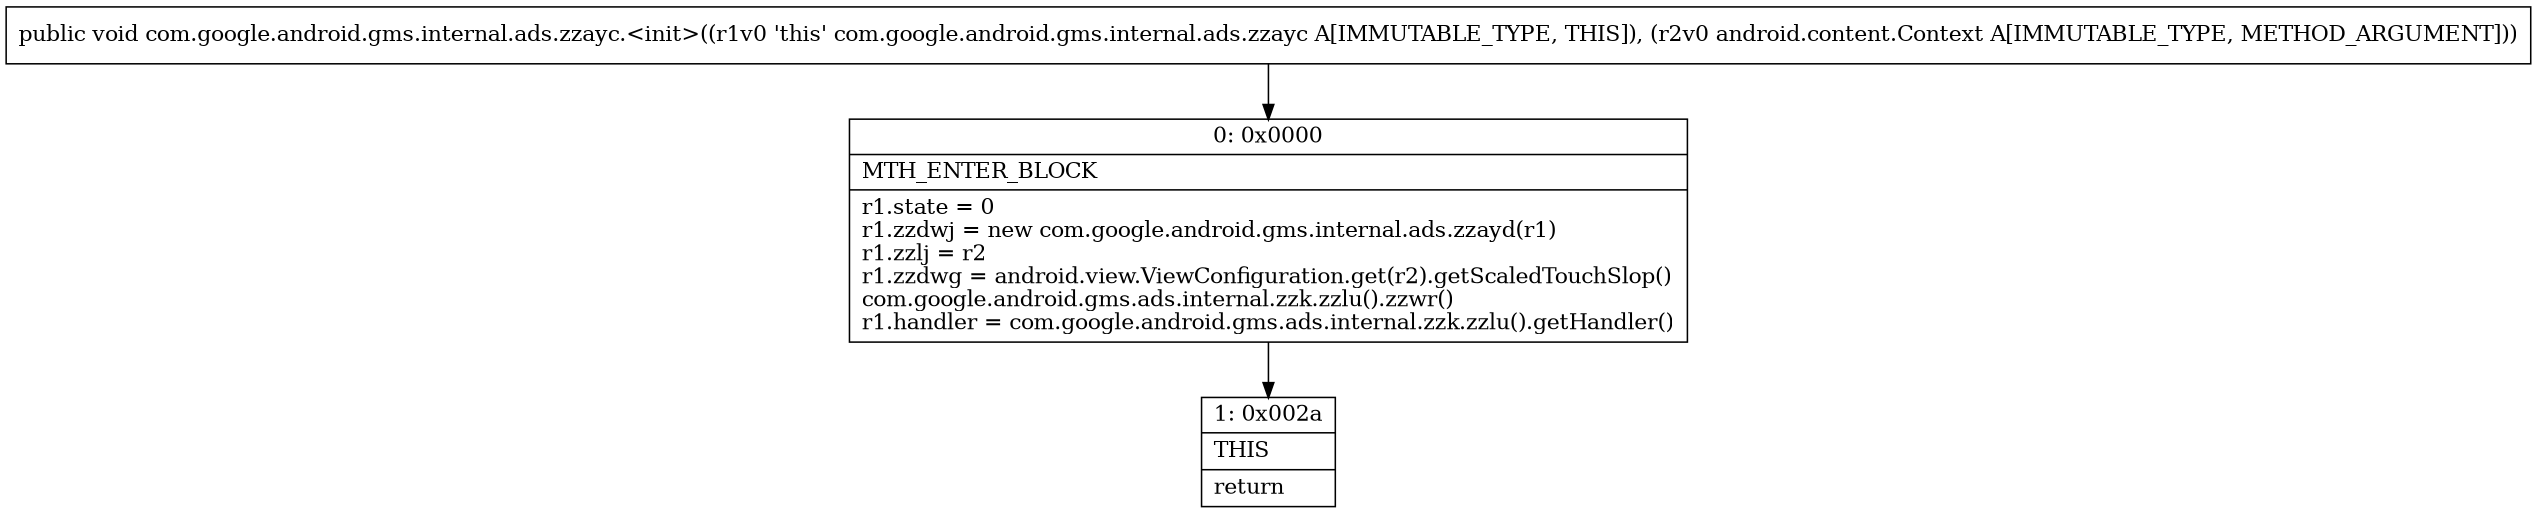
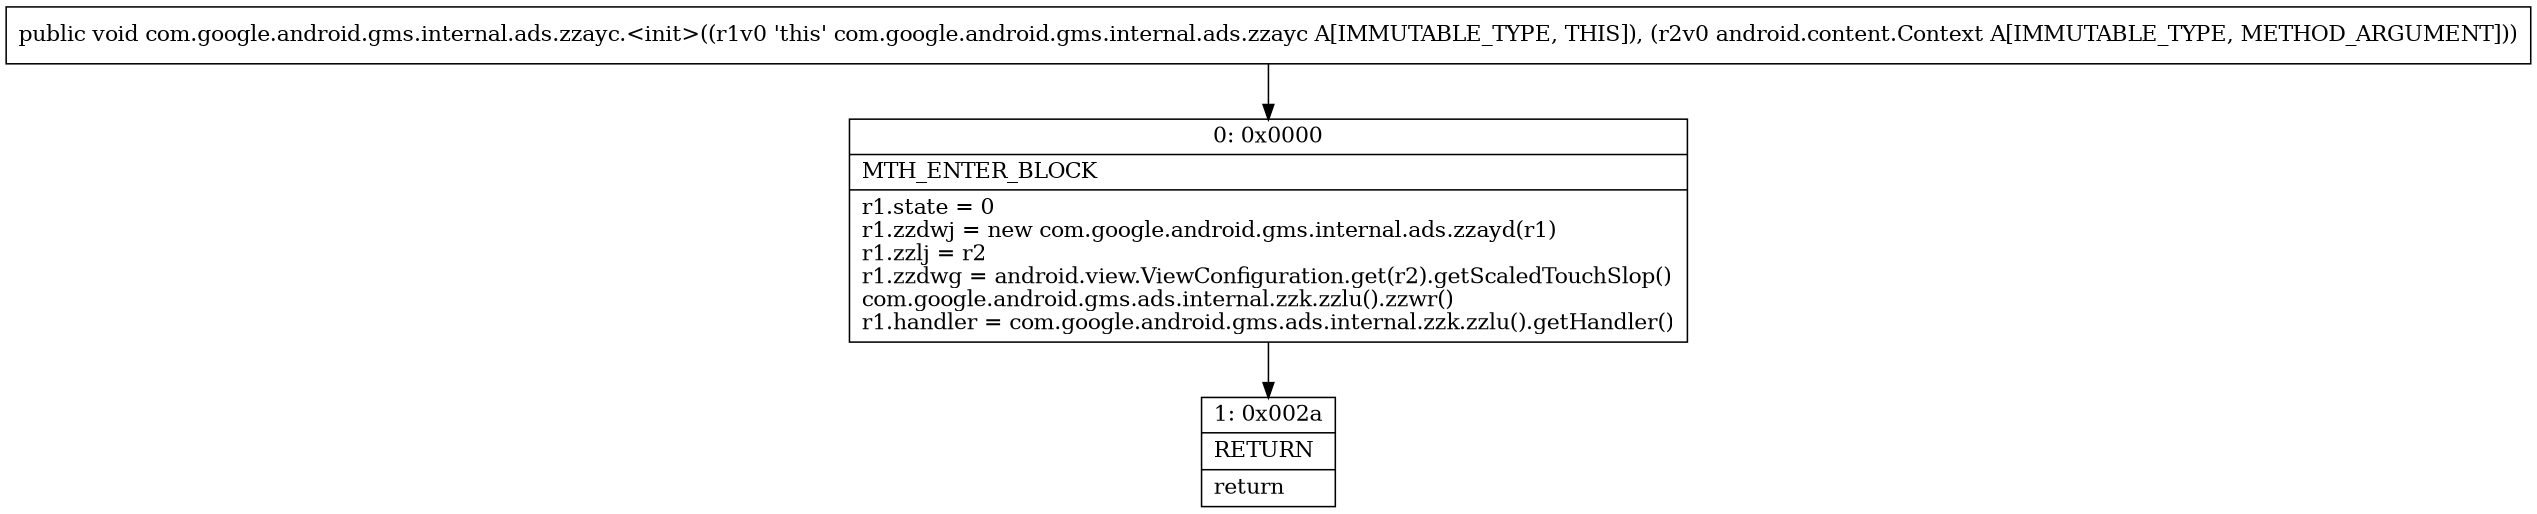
(1242, 450) -> (1264, 450)
